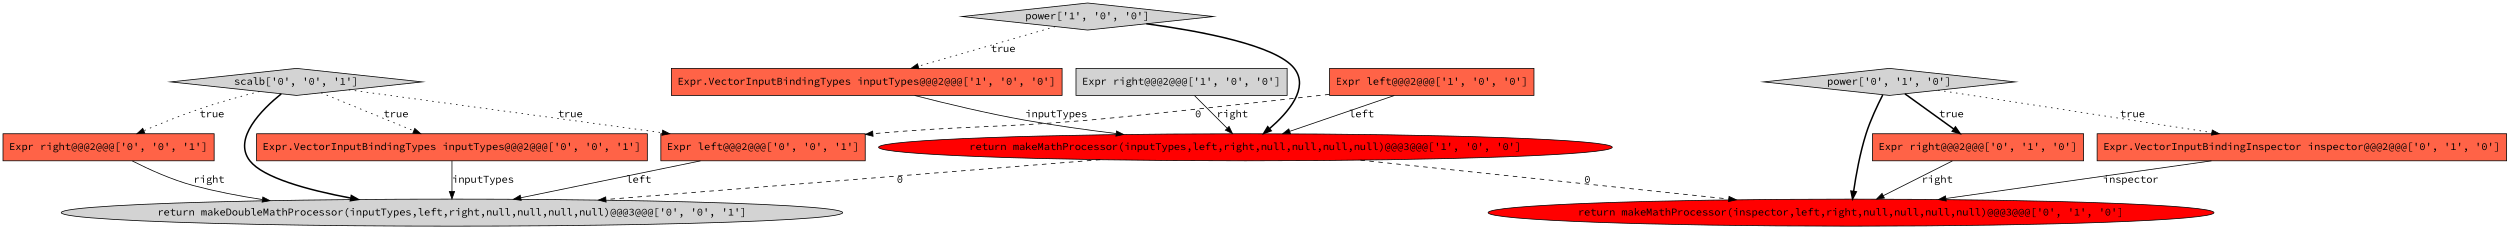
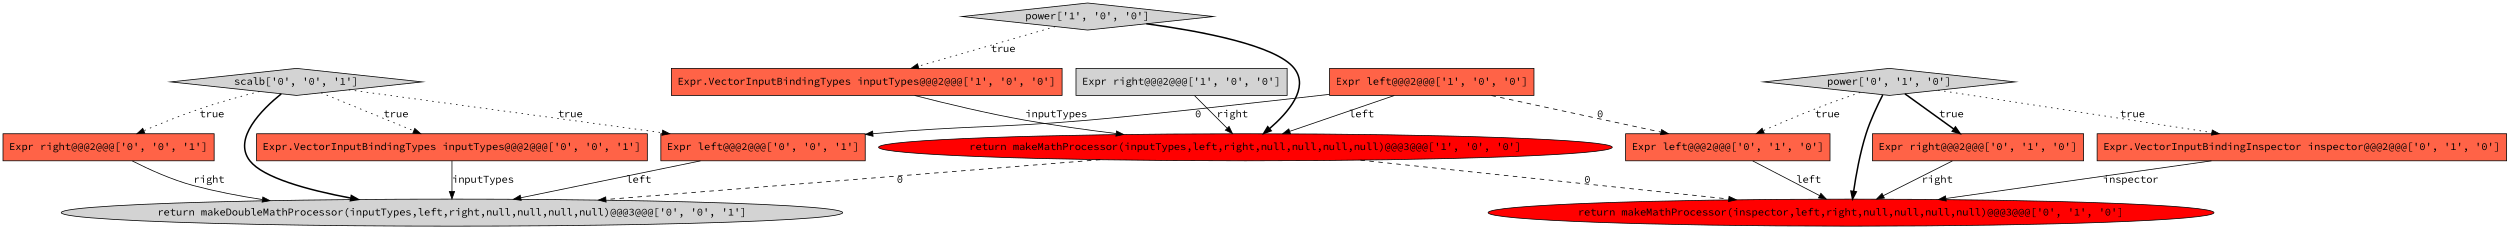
(1102, 119) -> (1102, 119)
none -> (1728, 147)
